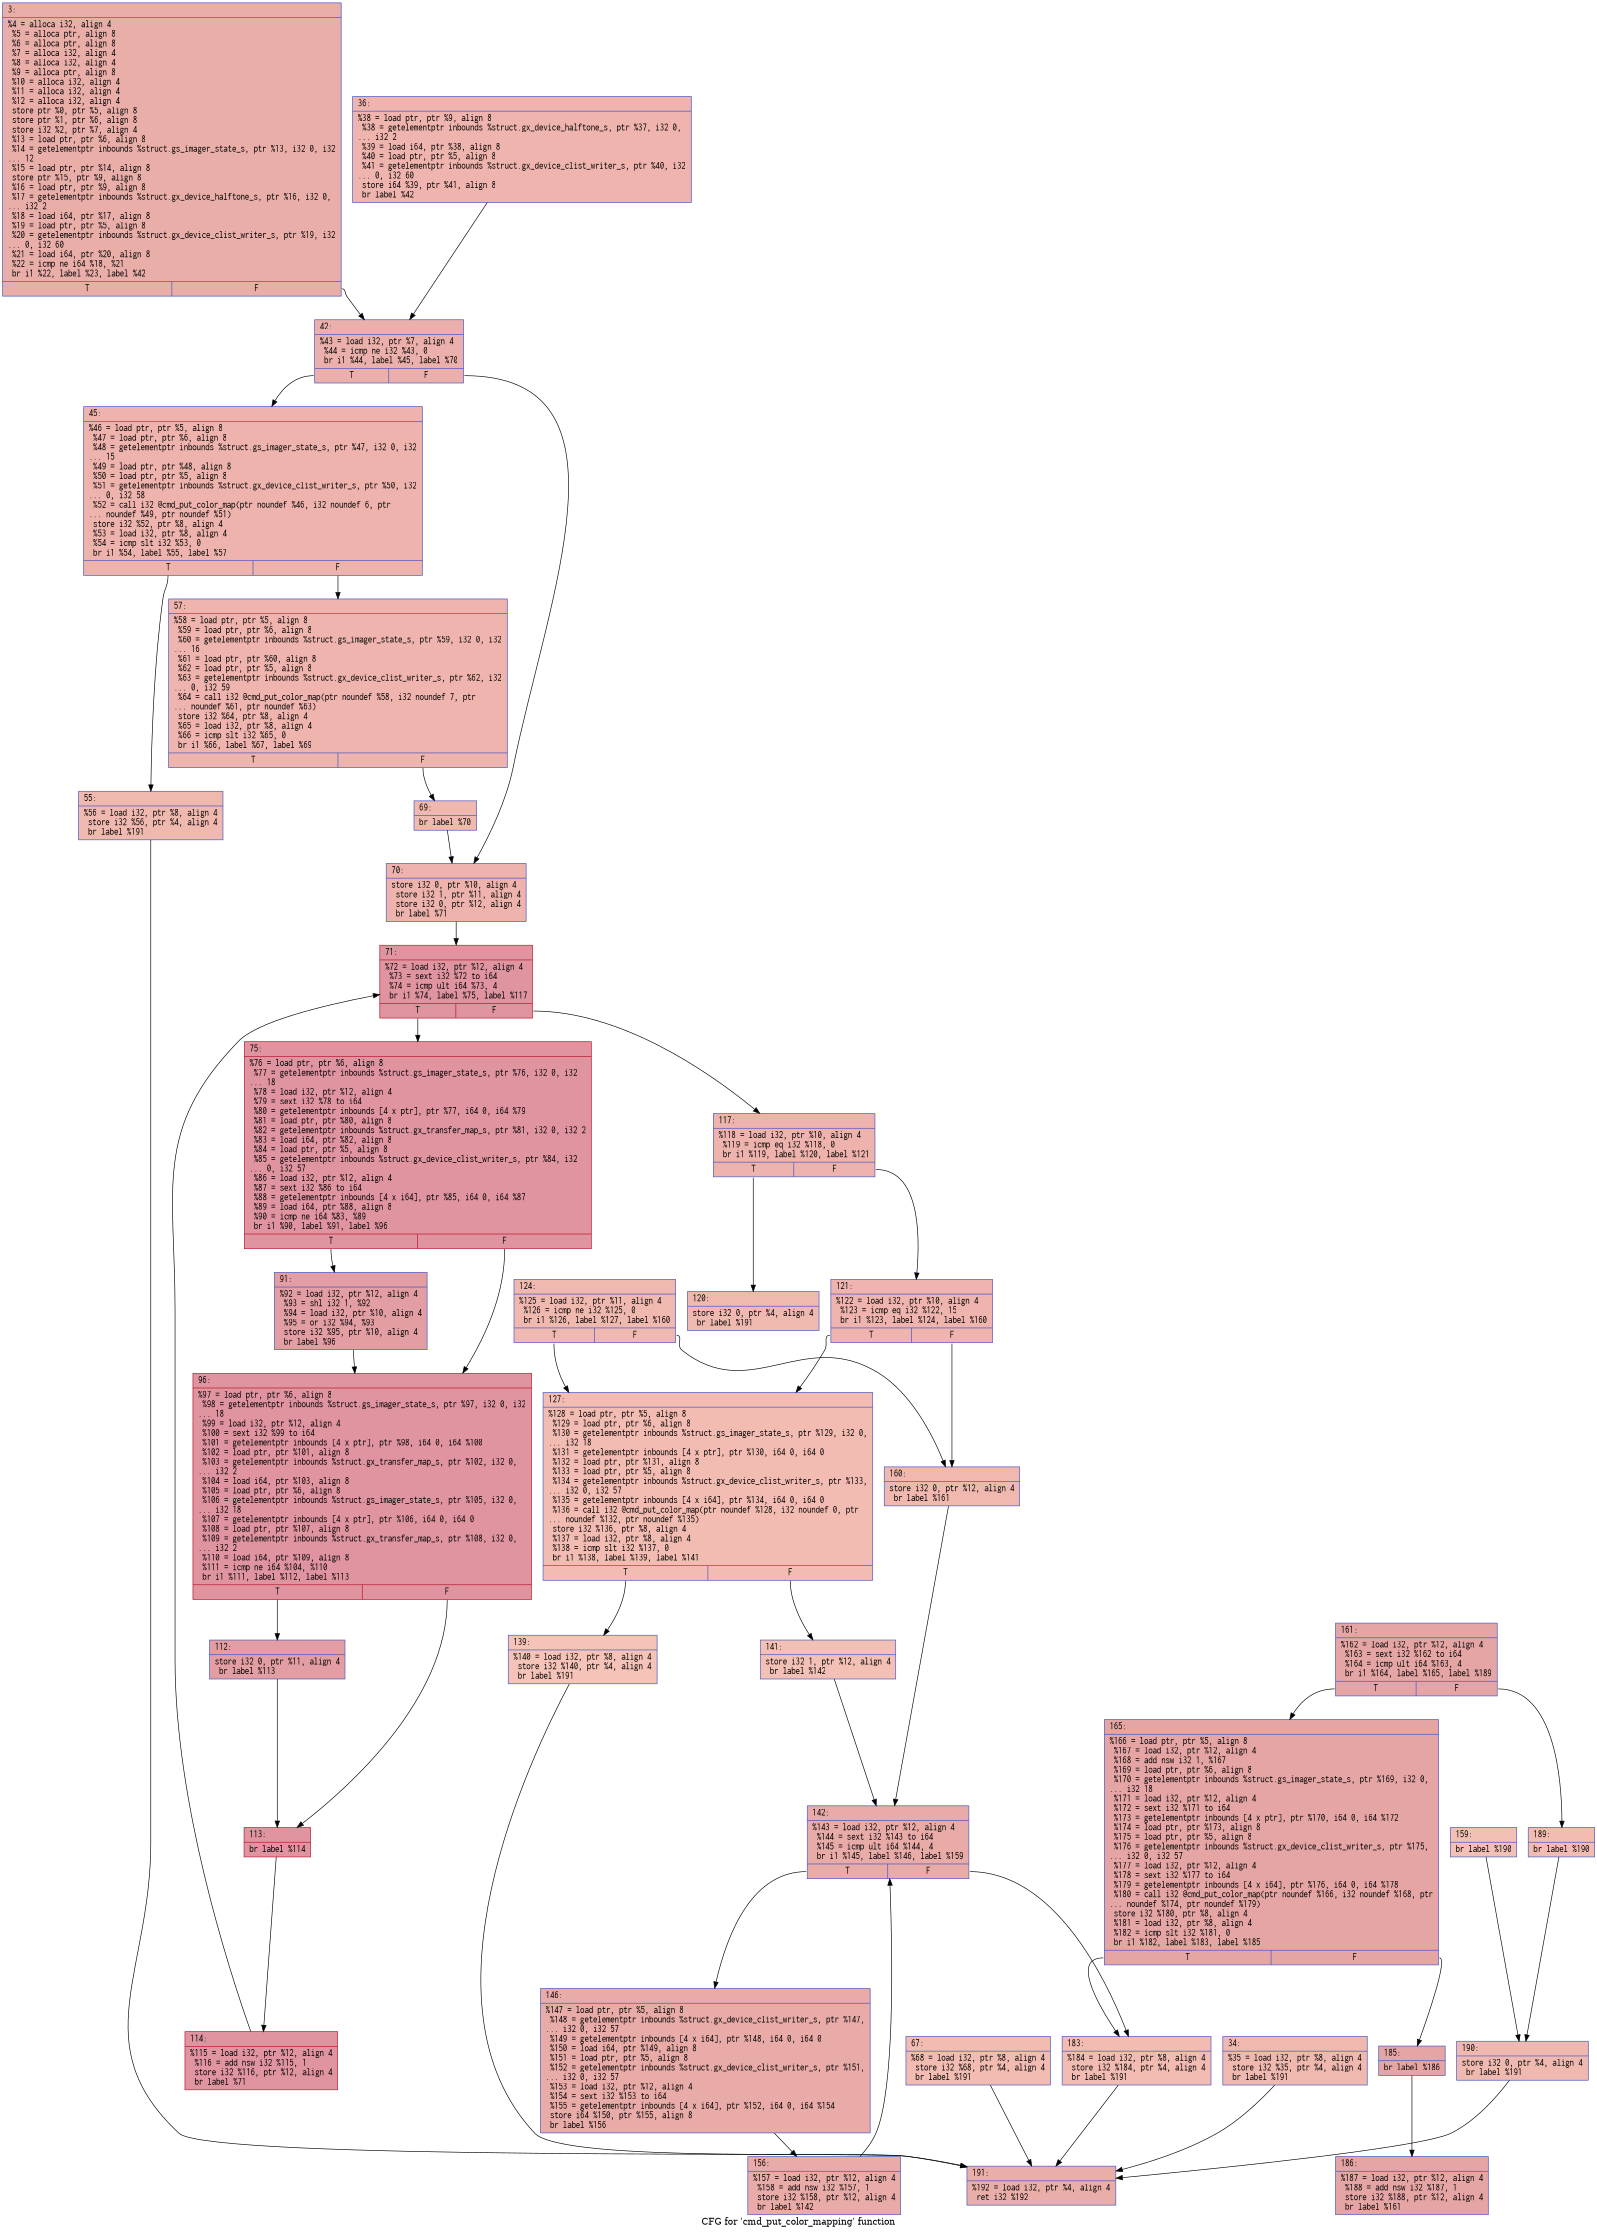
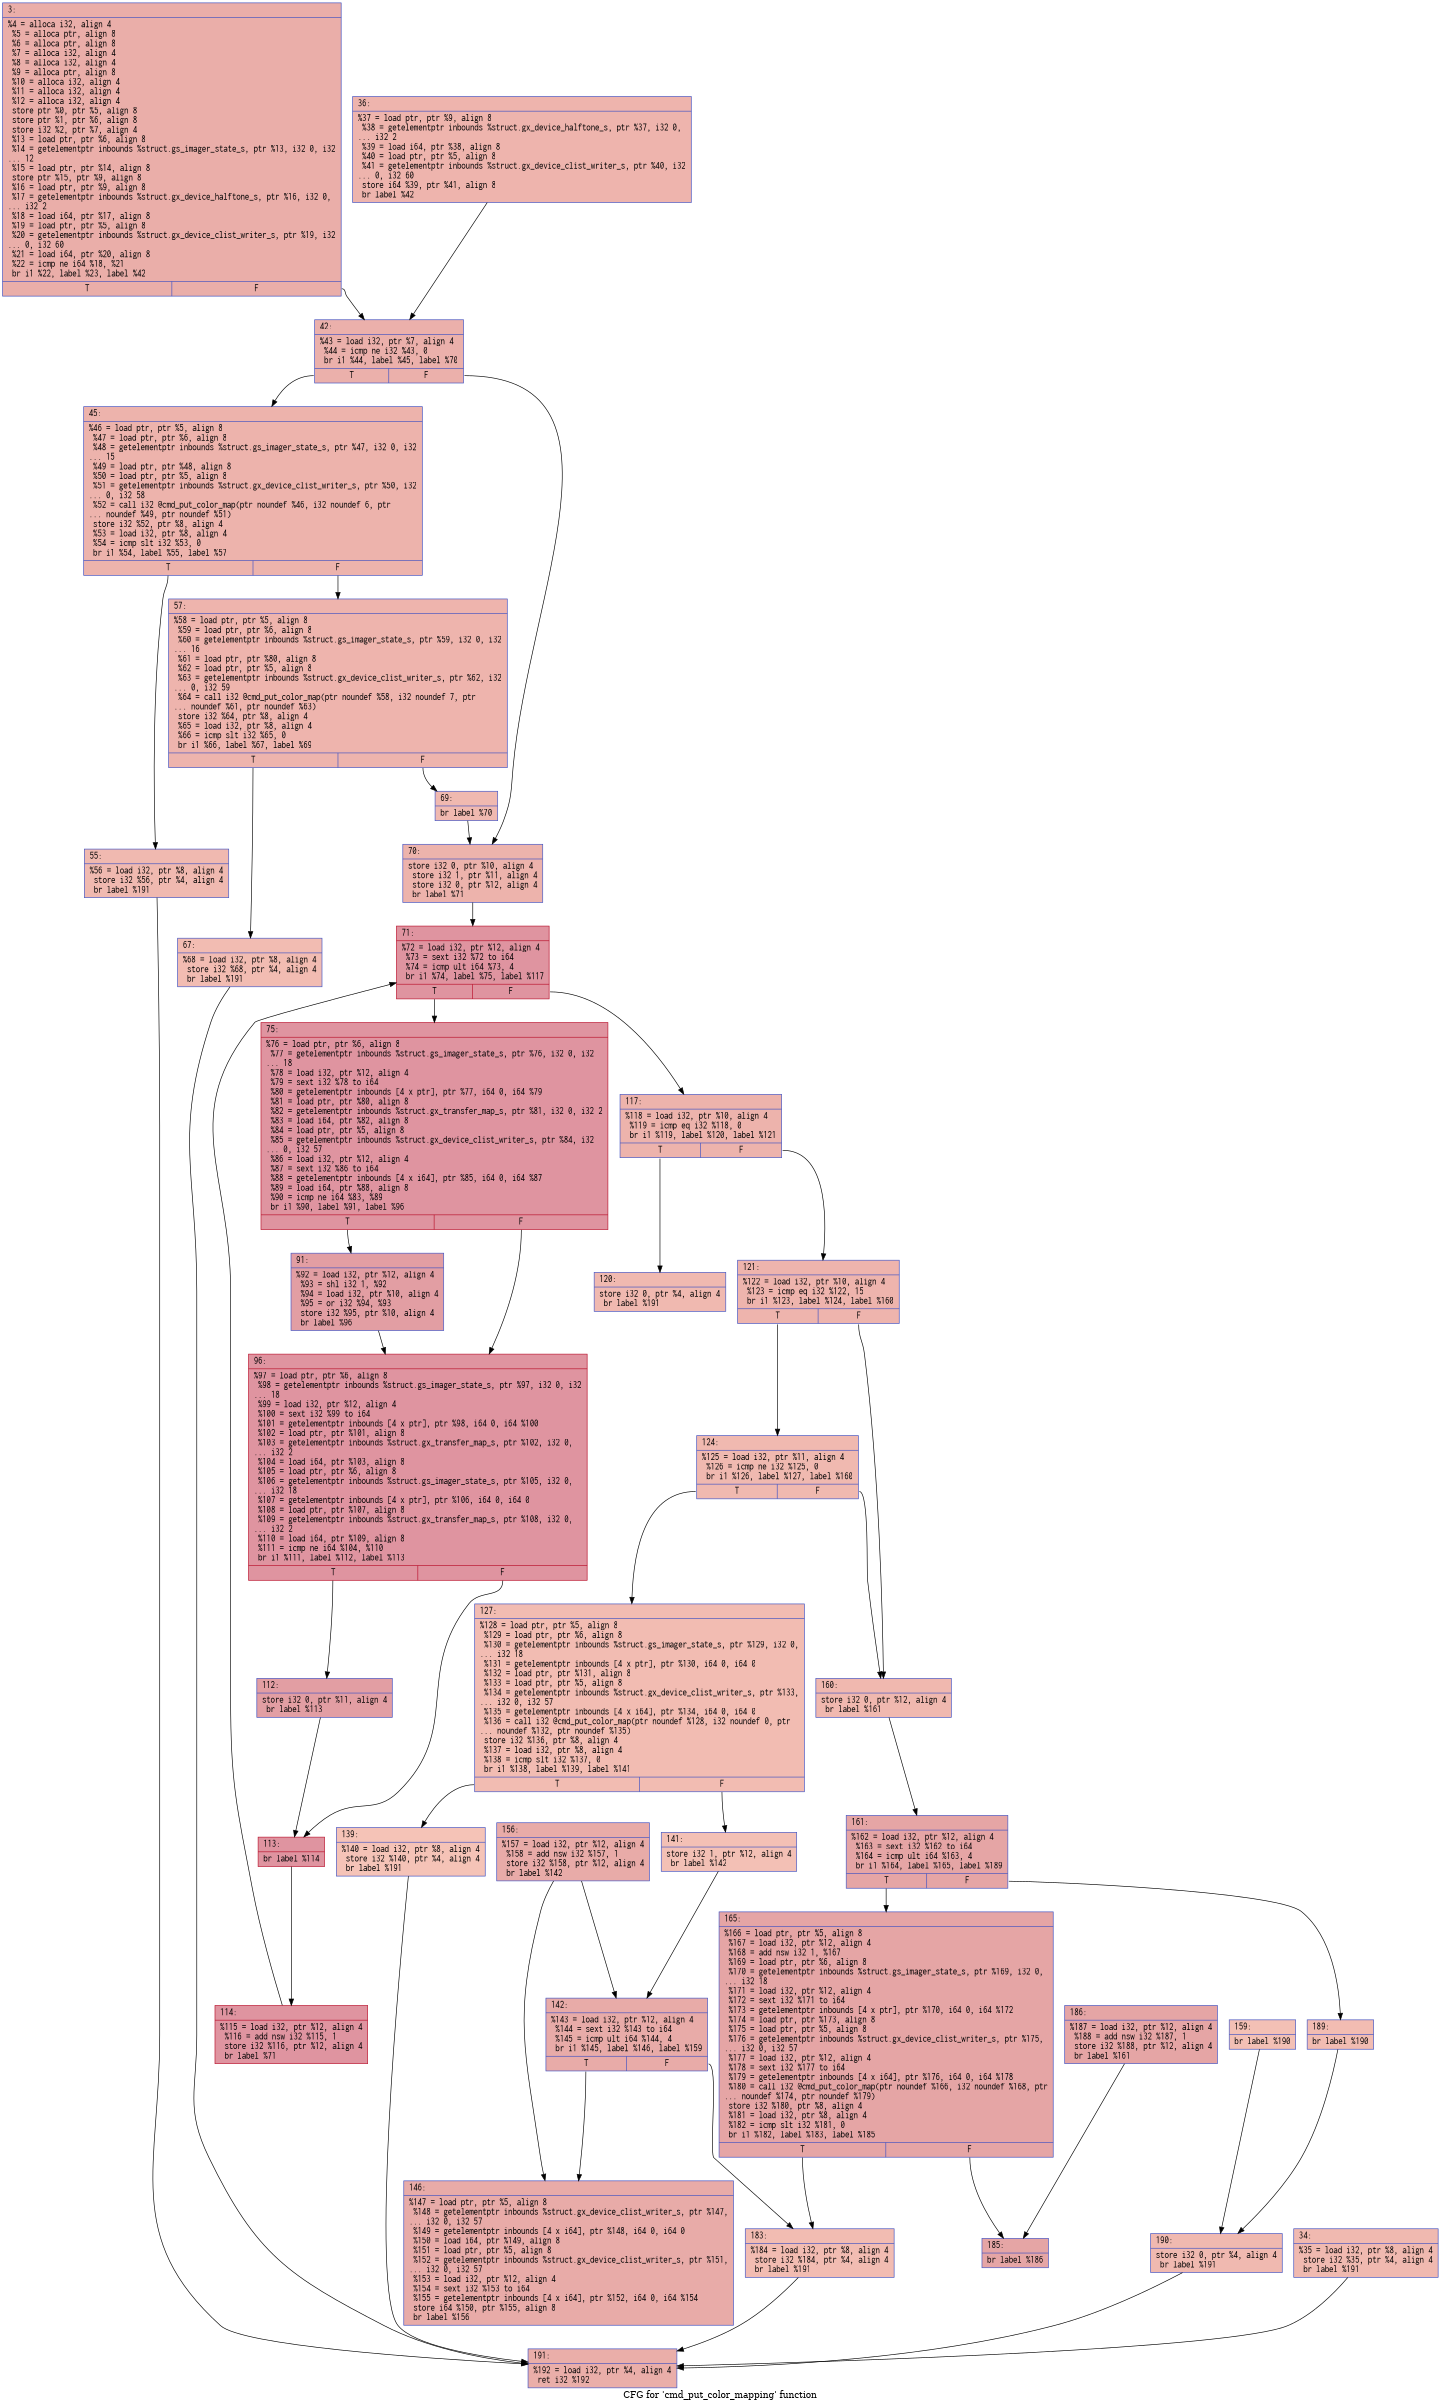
(425, 118) -> (425, 118)
(245, 659) -> (245, 659)
none -> (252, 850)
(817, 1363) -> (778, 1377)
(922, 1653) -> (902, 1763)
(1412, 2113) -> (1076, 2148)
(783, 2142) -> (524, 2026)
